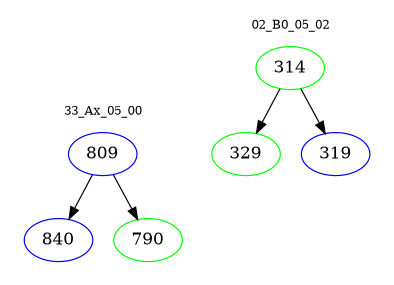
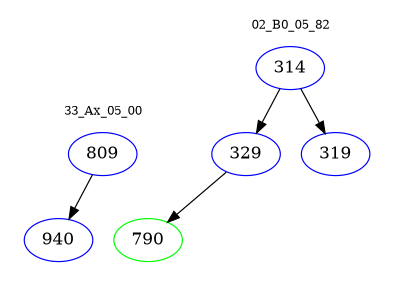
(291, 26) -> (291, 26)
(290, 68) -> (290, 68)
(246, 154) -> (246, 154)
(123, 192) -> (202, 193)
(59, 240) -> (59, 240)
